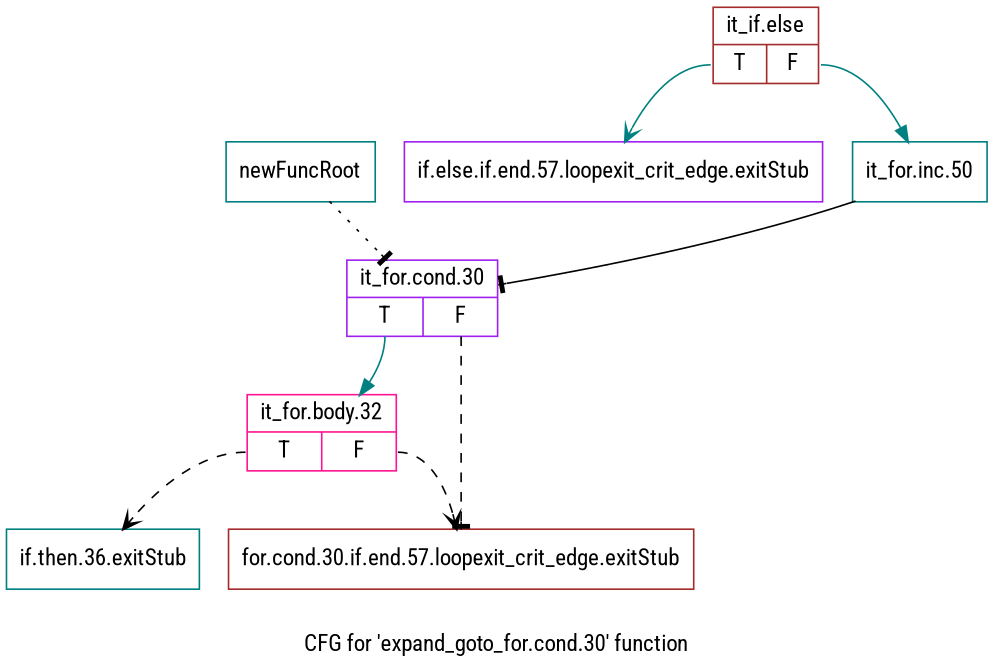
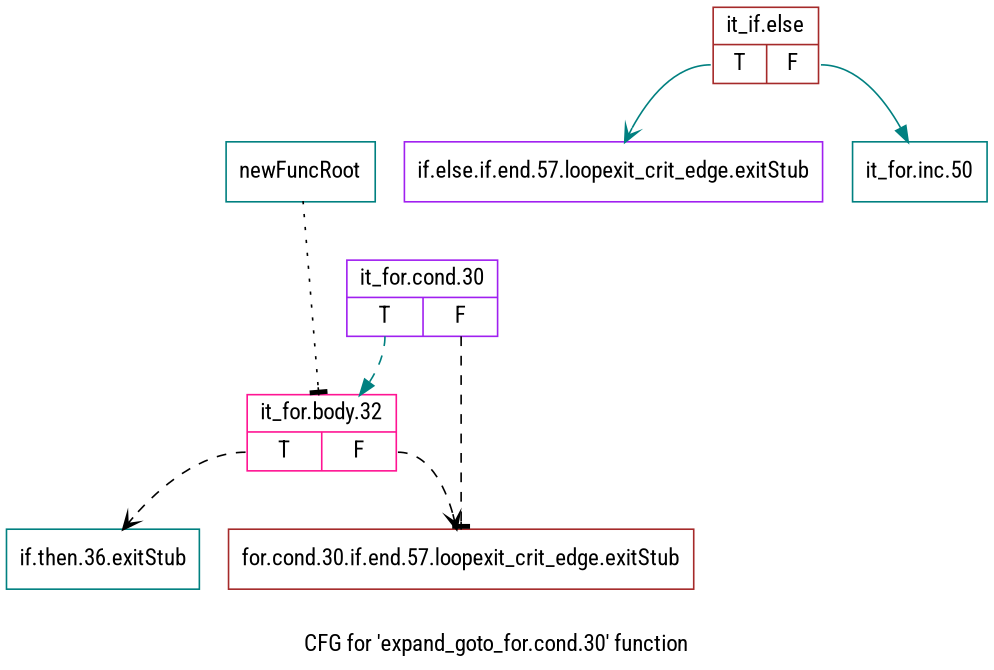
(355, 228) -> (311, 294)
(683, 248) -> none
(380, 360) -> (380, 360)
